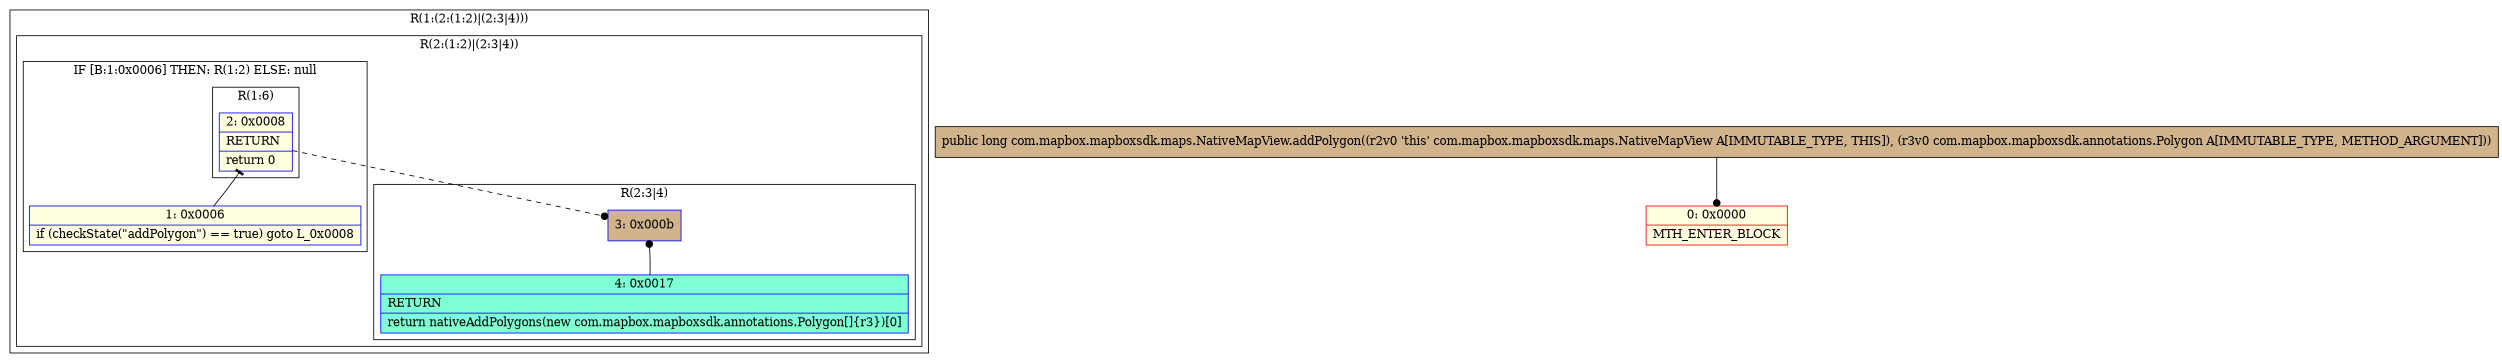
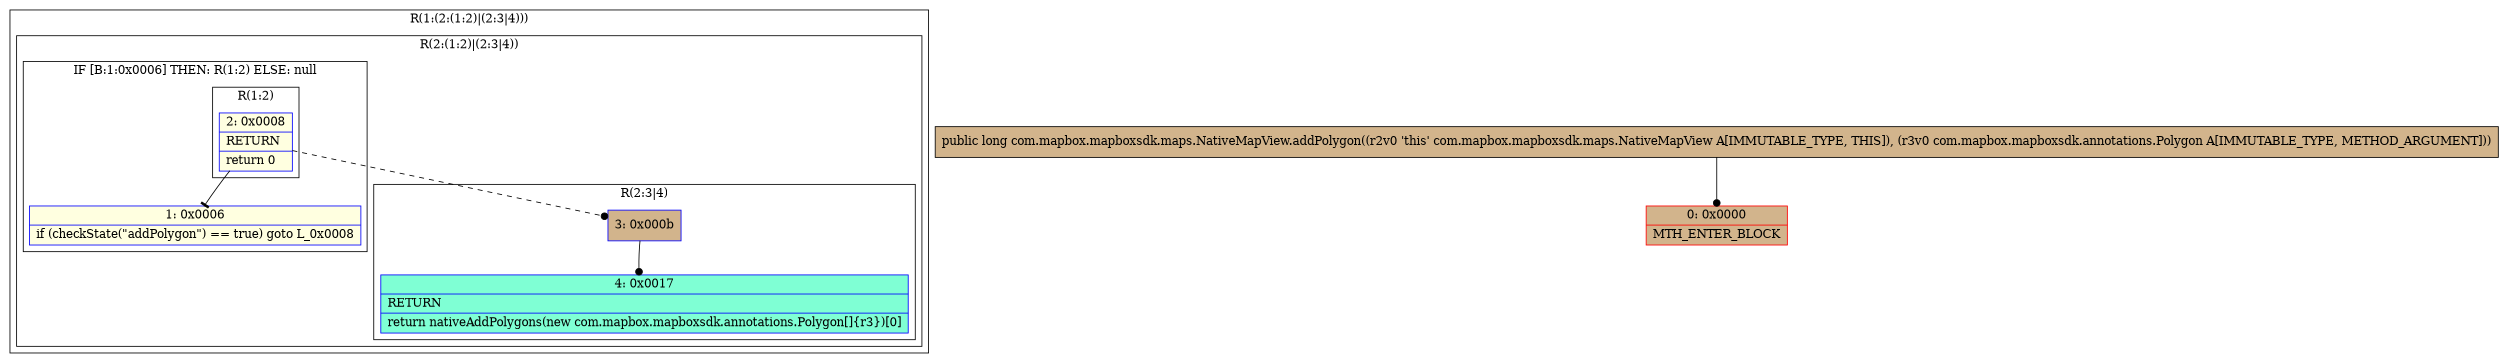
(256, 97) -> (256, 97)
(226, 191) -> (218, 187)
(1717, 225) -> (1717, 225)
(650, 261) -> (639, 255)
